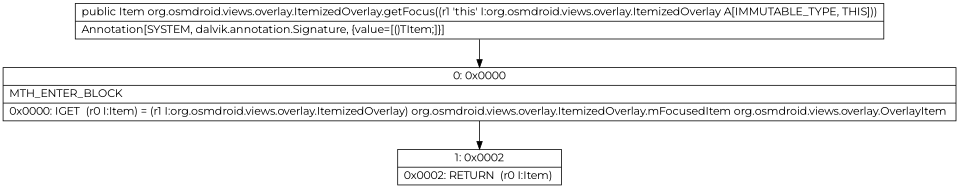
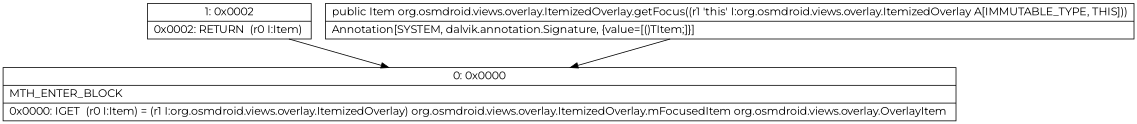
(480, 131) -> (335, 52)
